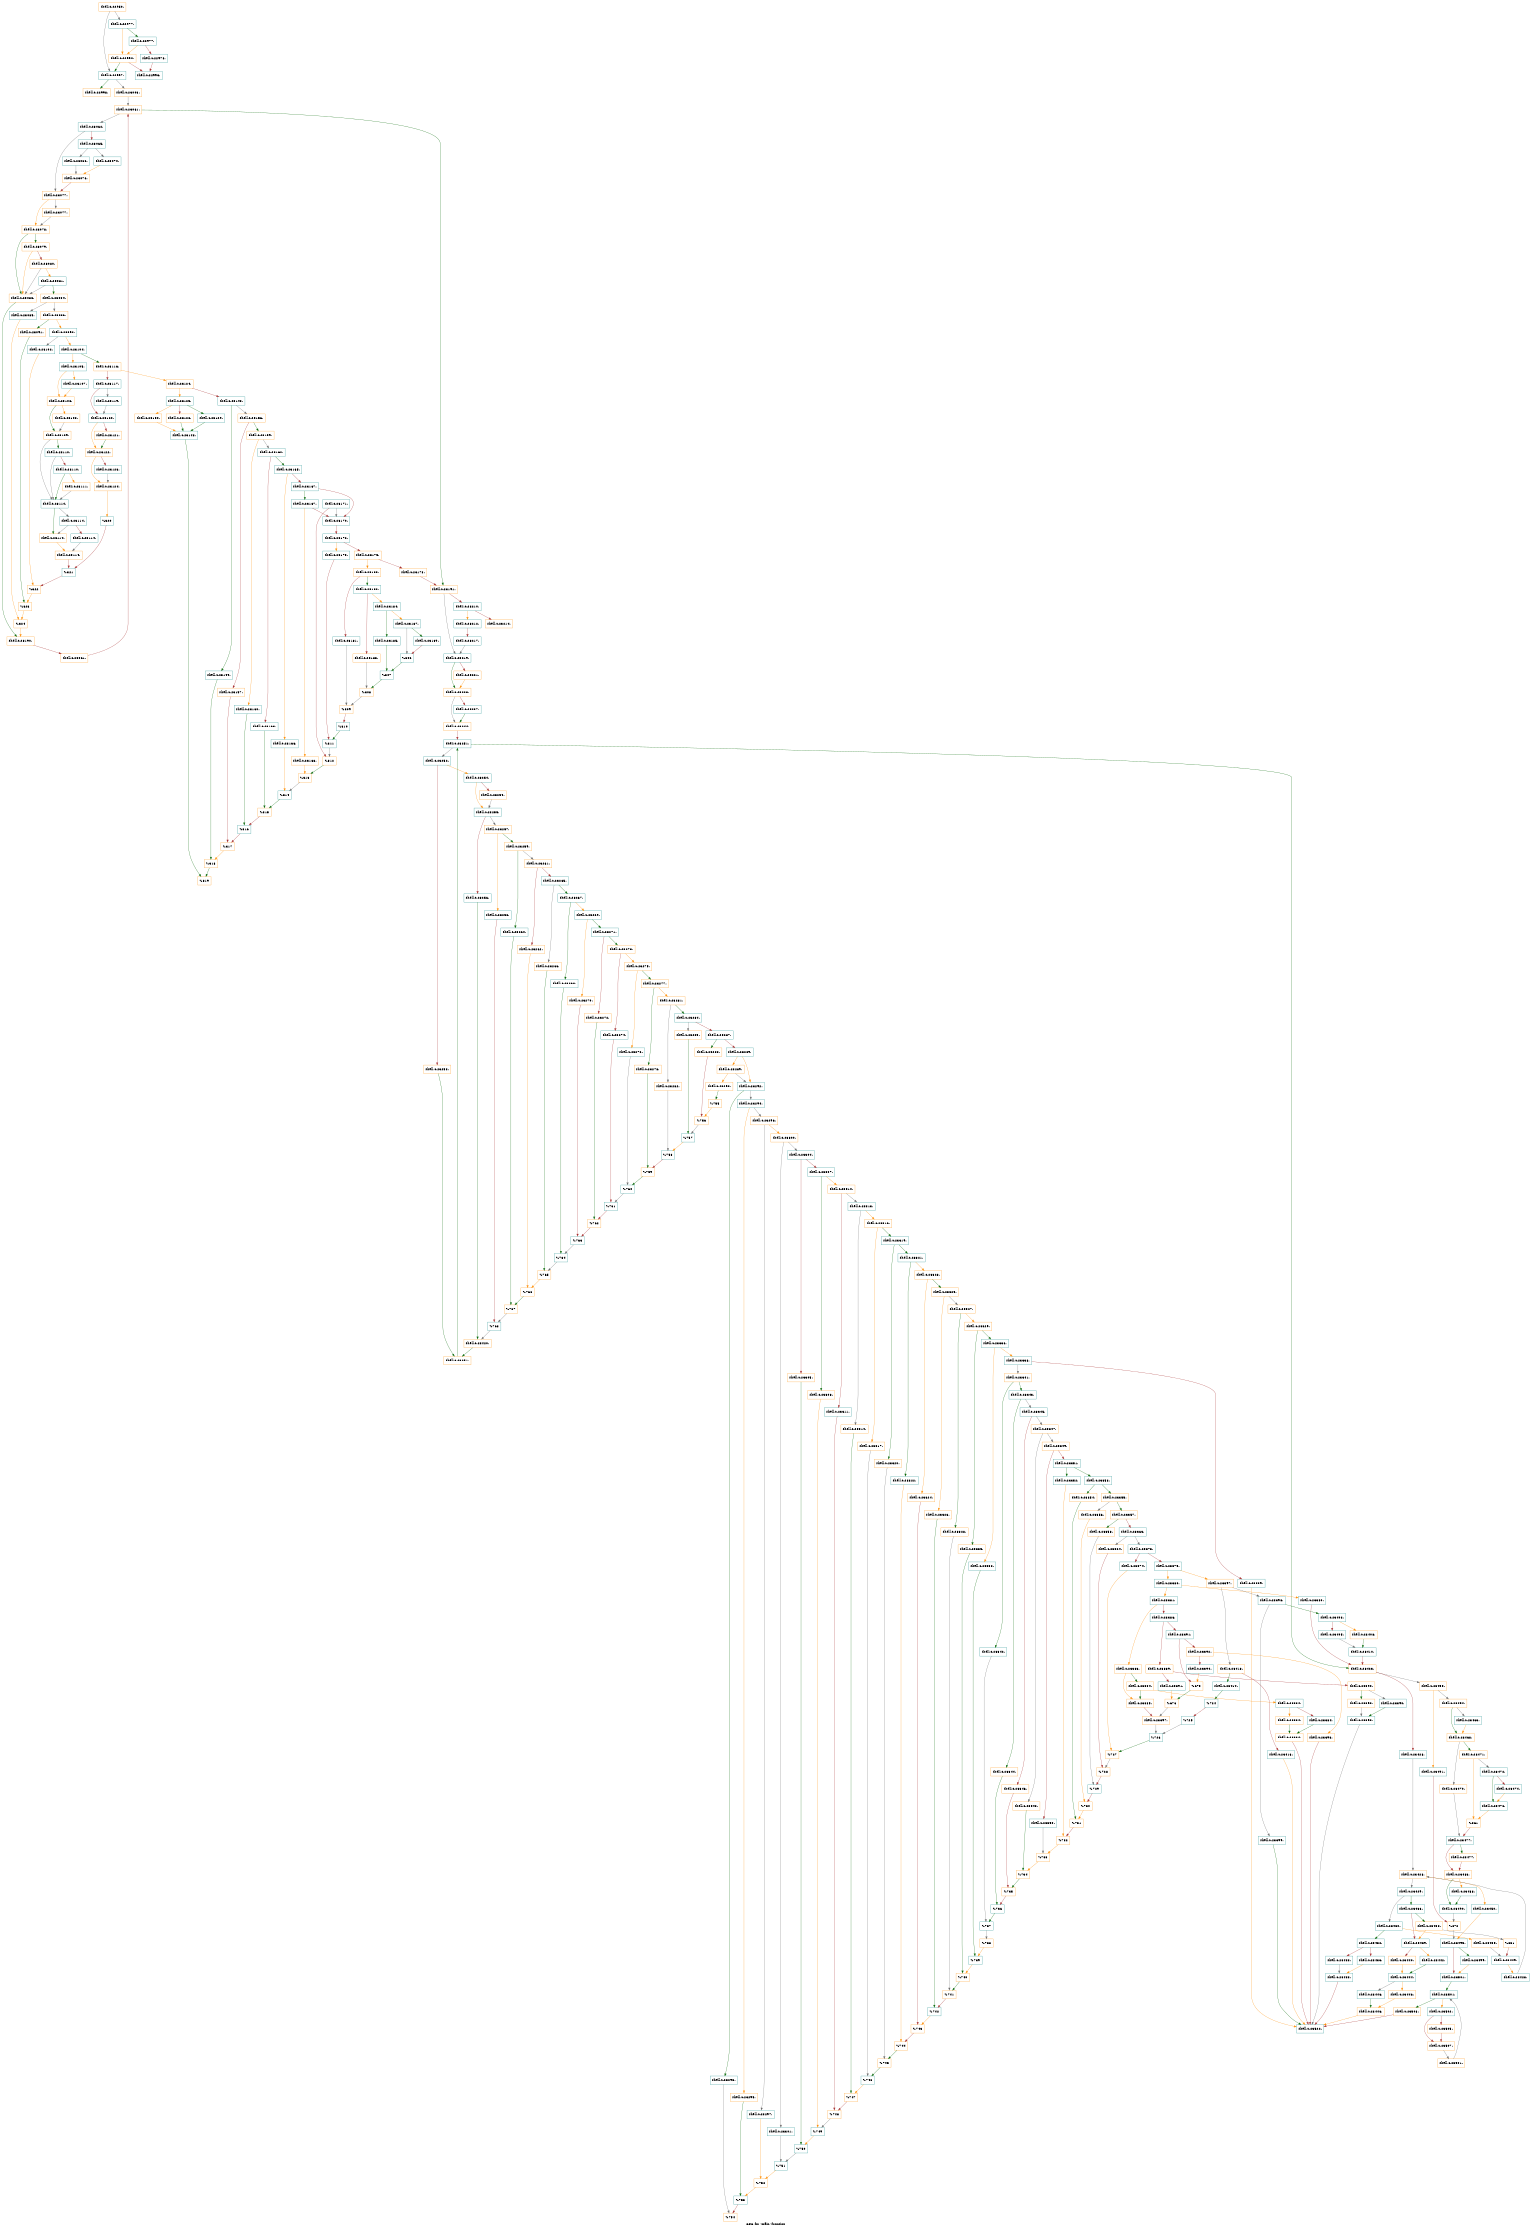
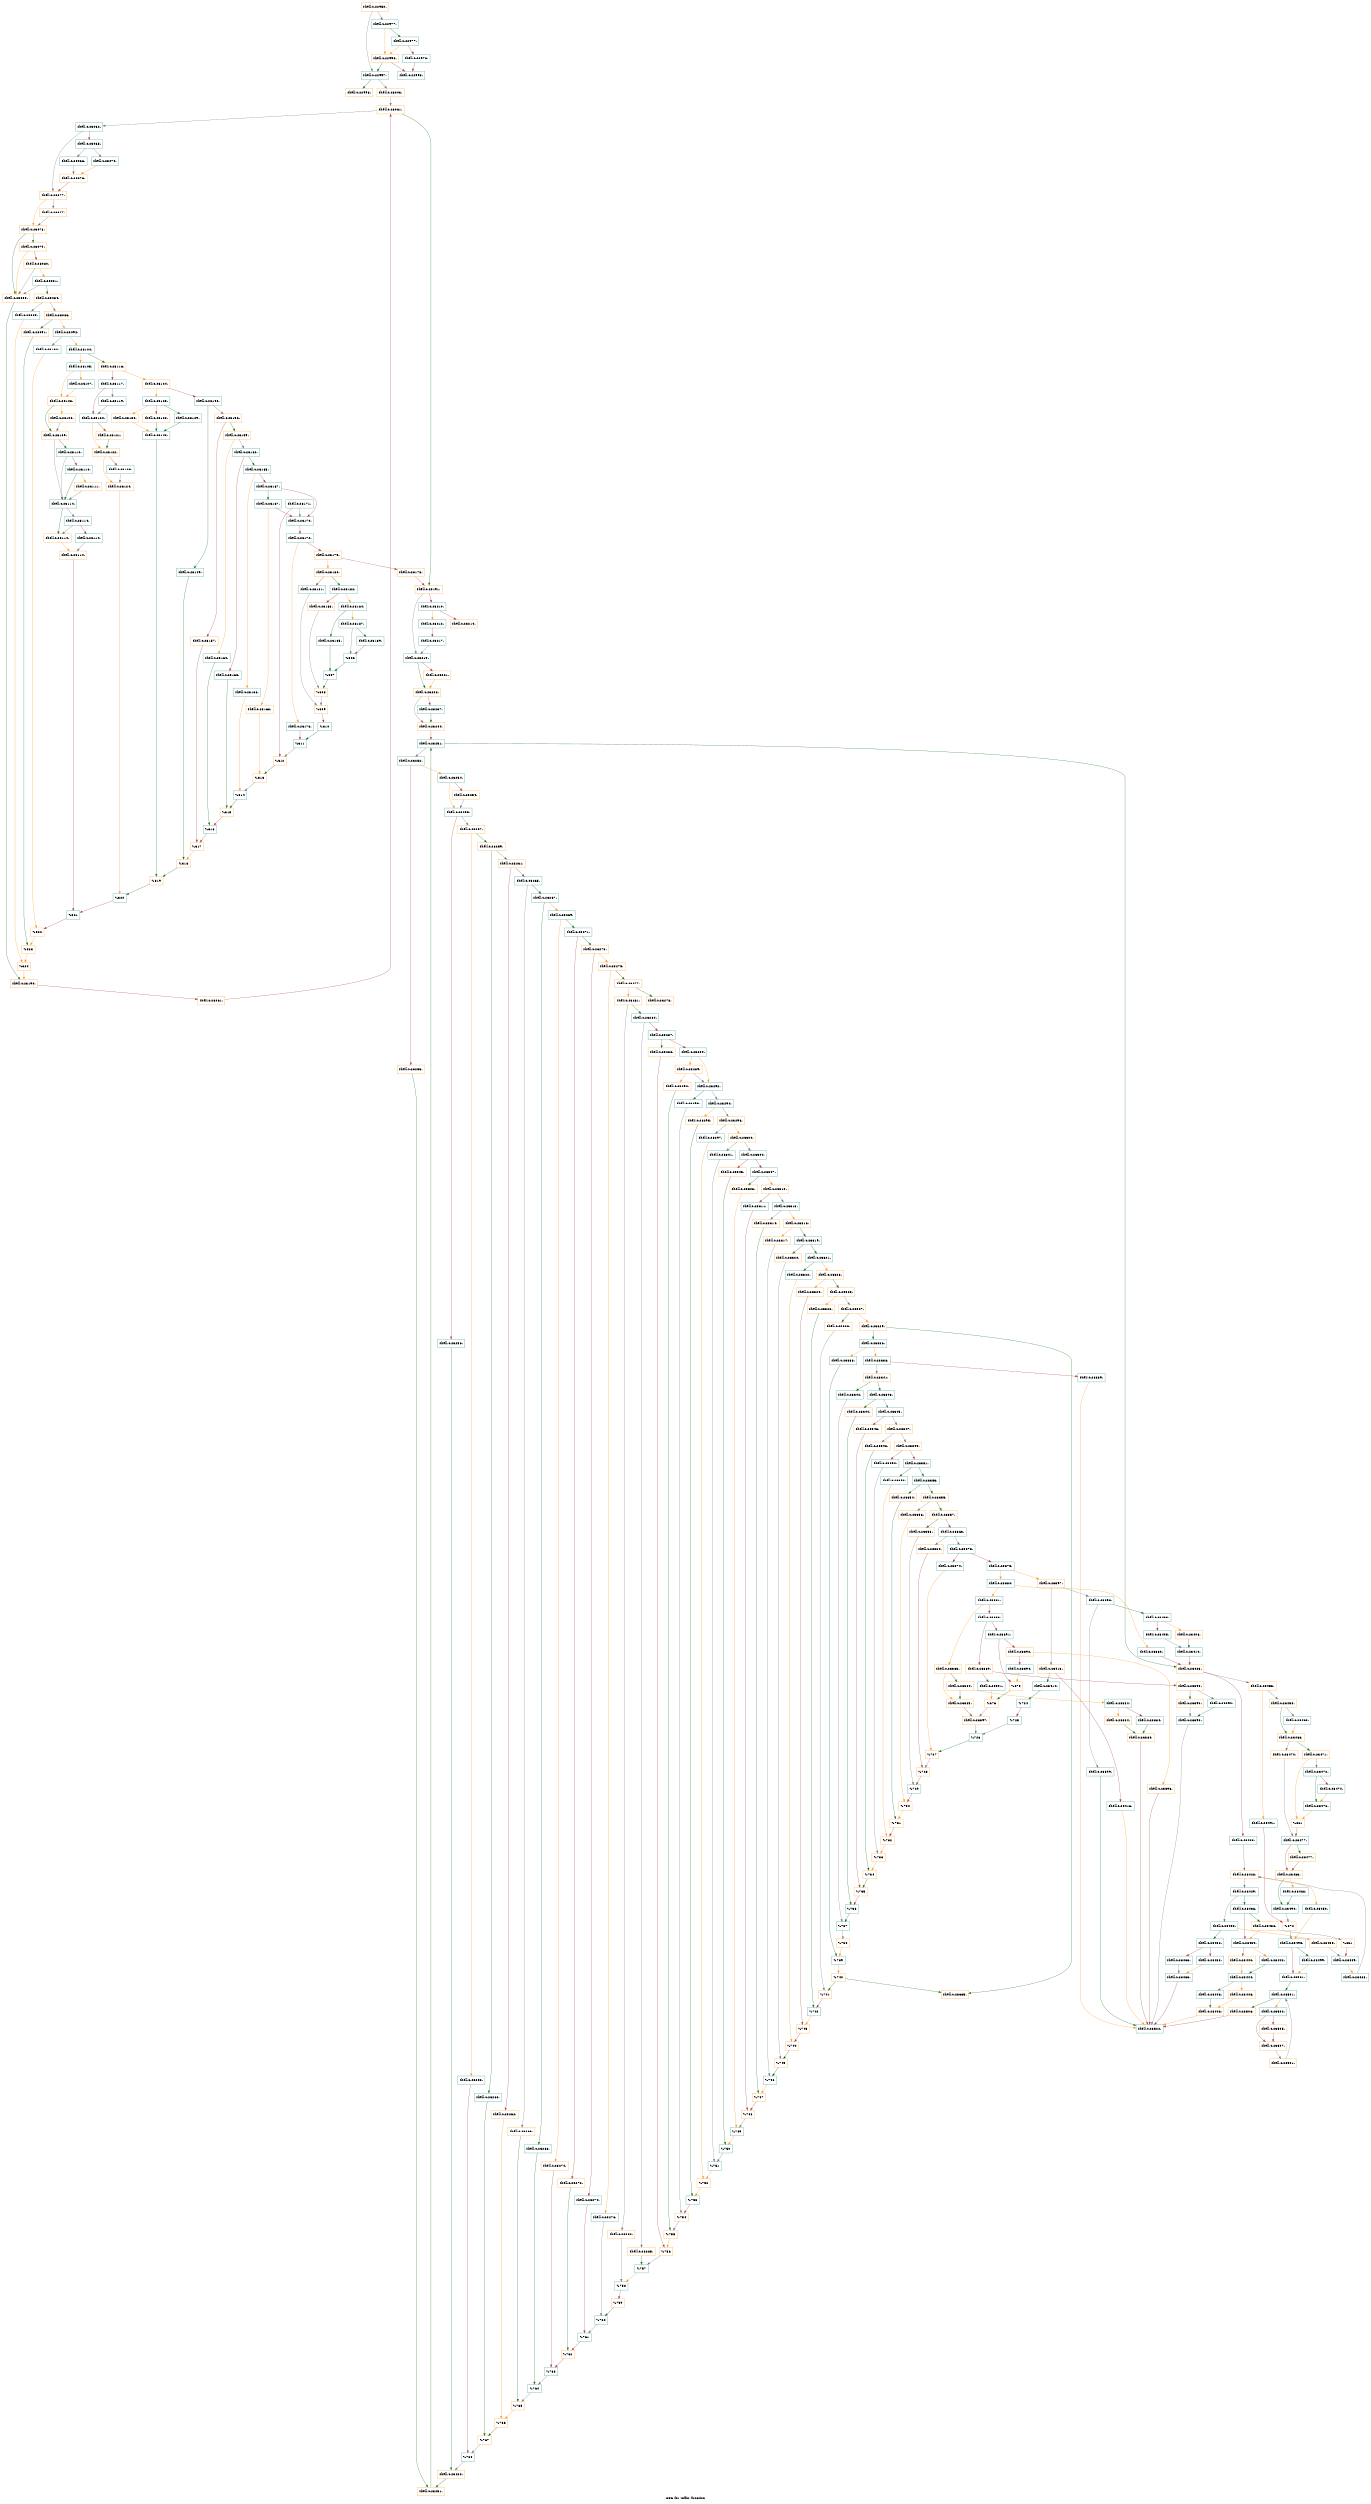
none -> (139, 889)
(648, 1119) -> none
(962, 1761) -> (892, 1985)
none -> (677, 2225)
